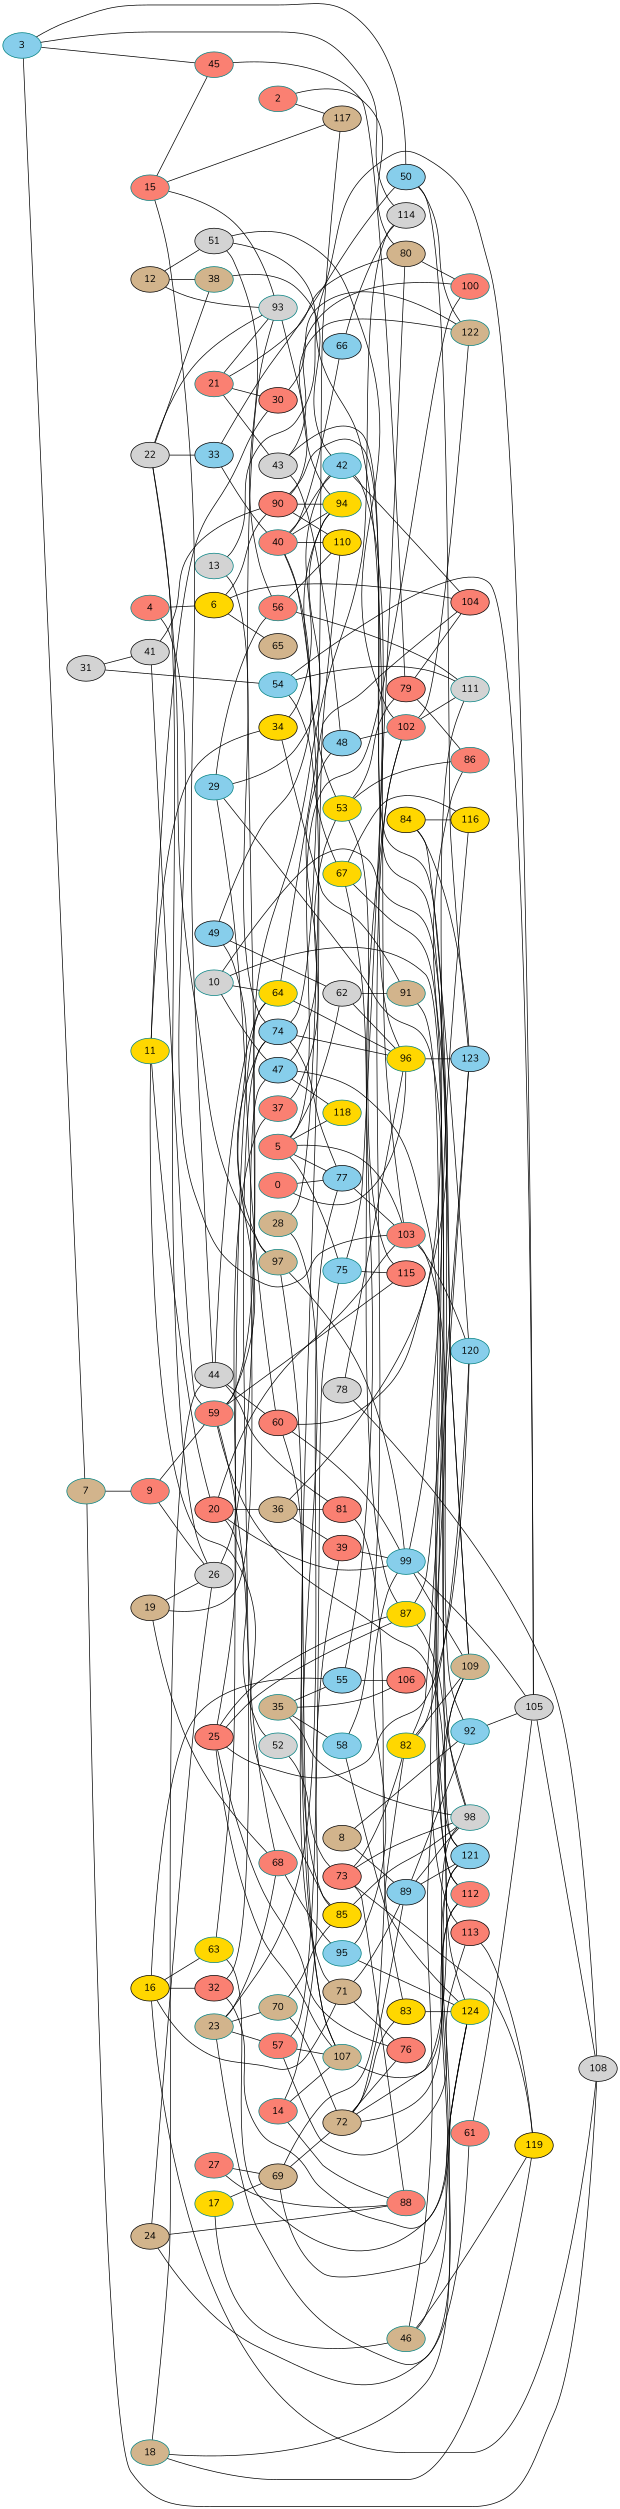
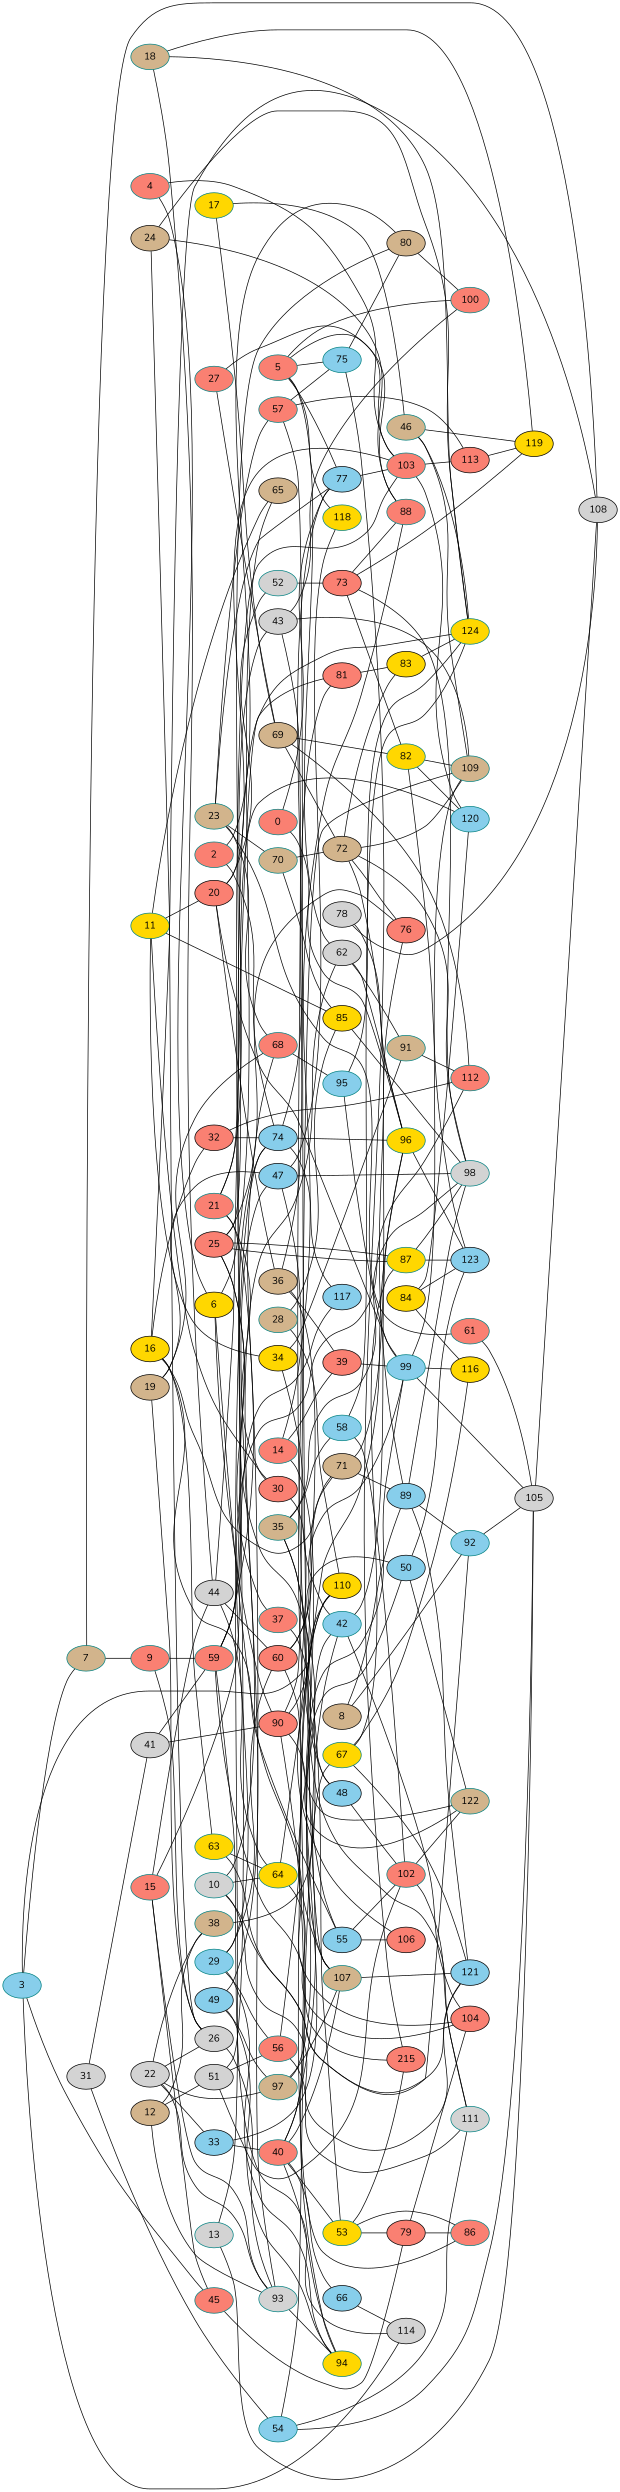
(310, 109) -> (253, 987)
(342, 119) -> (342, 1297)
none -> (197, 692)
(406, 1274) -> (406, 2059)
